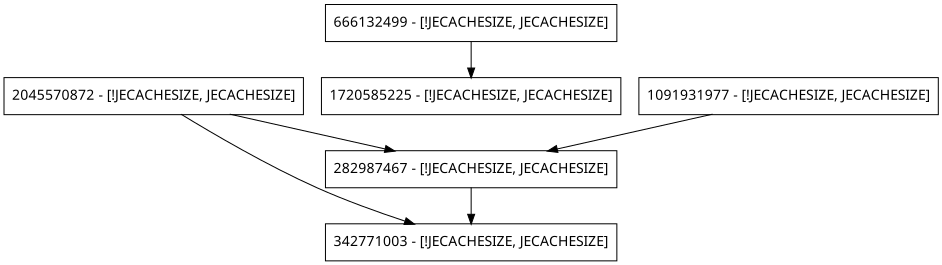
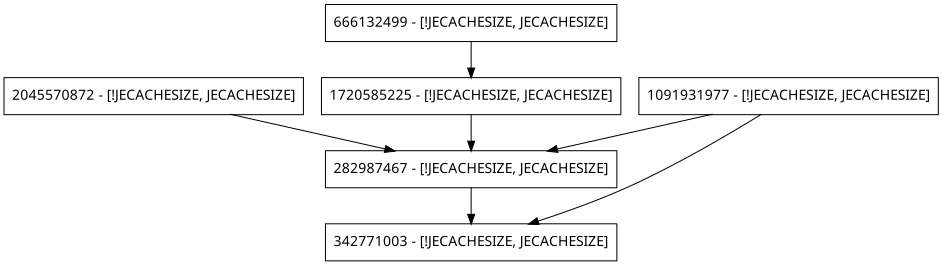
none -> (471, 128)
(290, 175) -> (653, 175)
